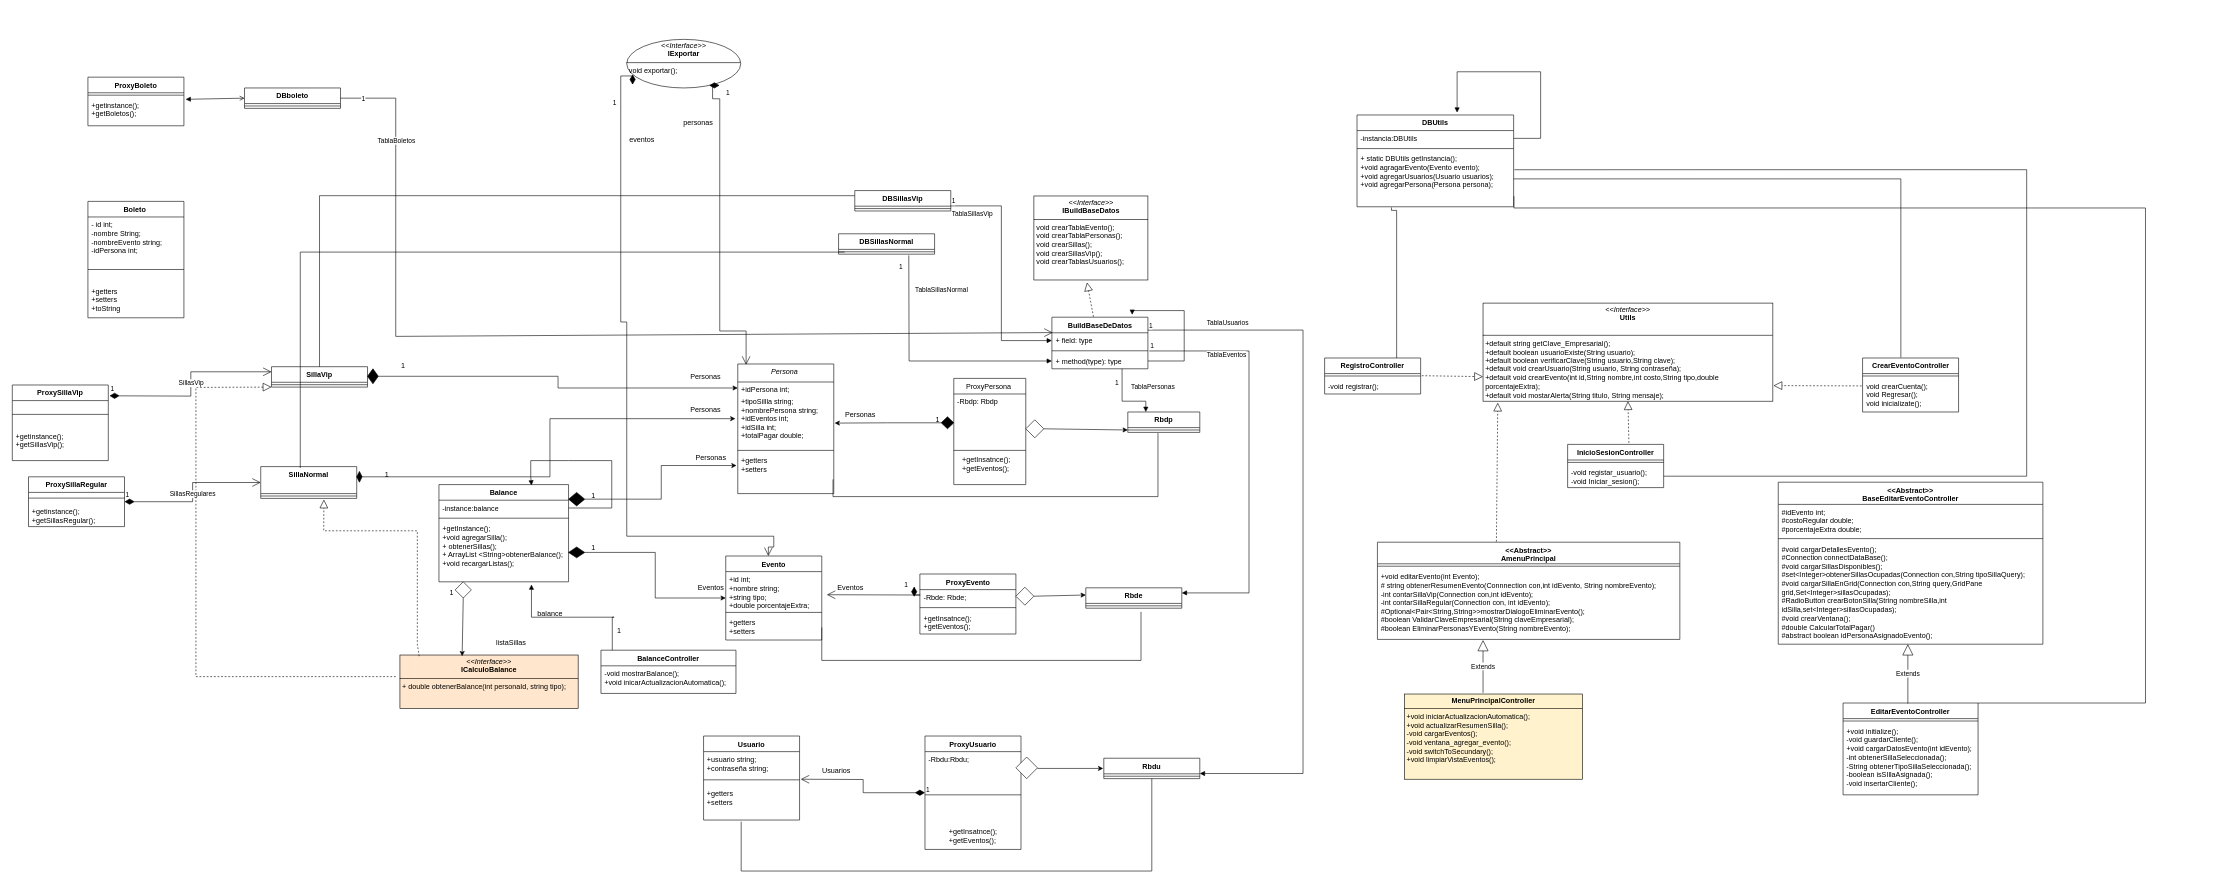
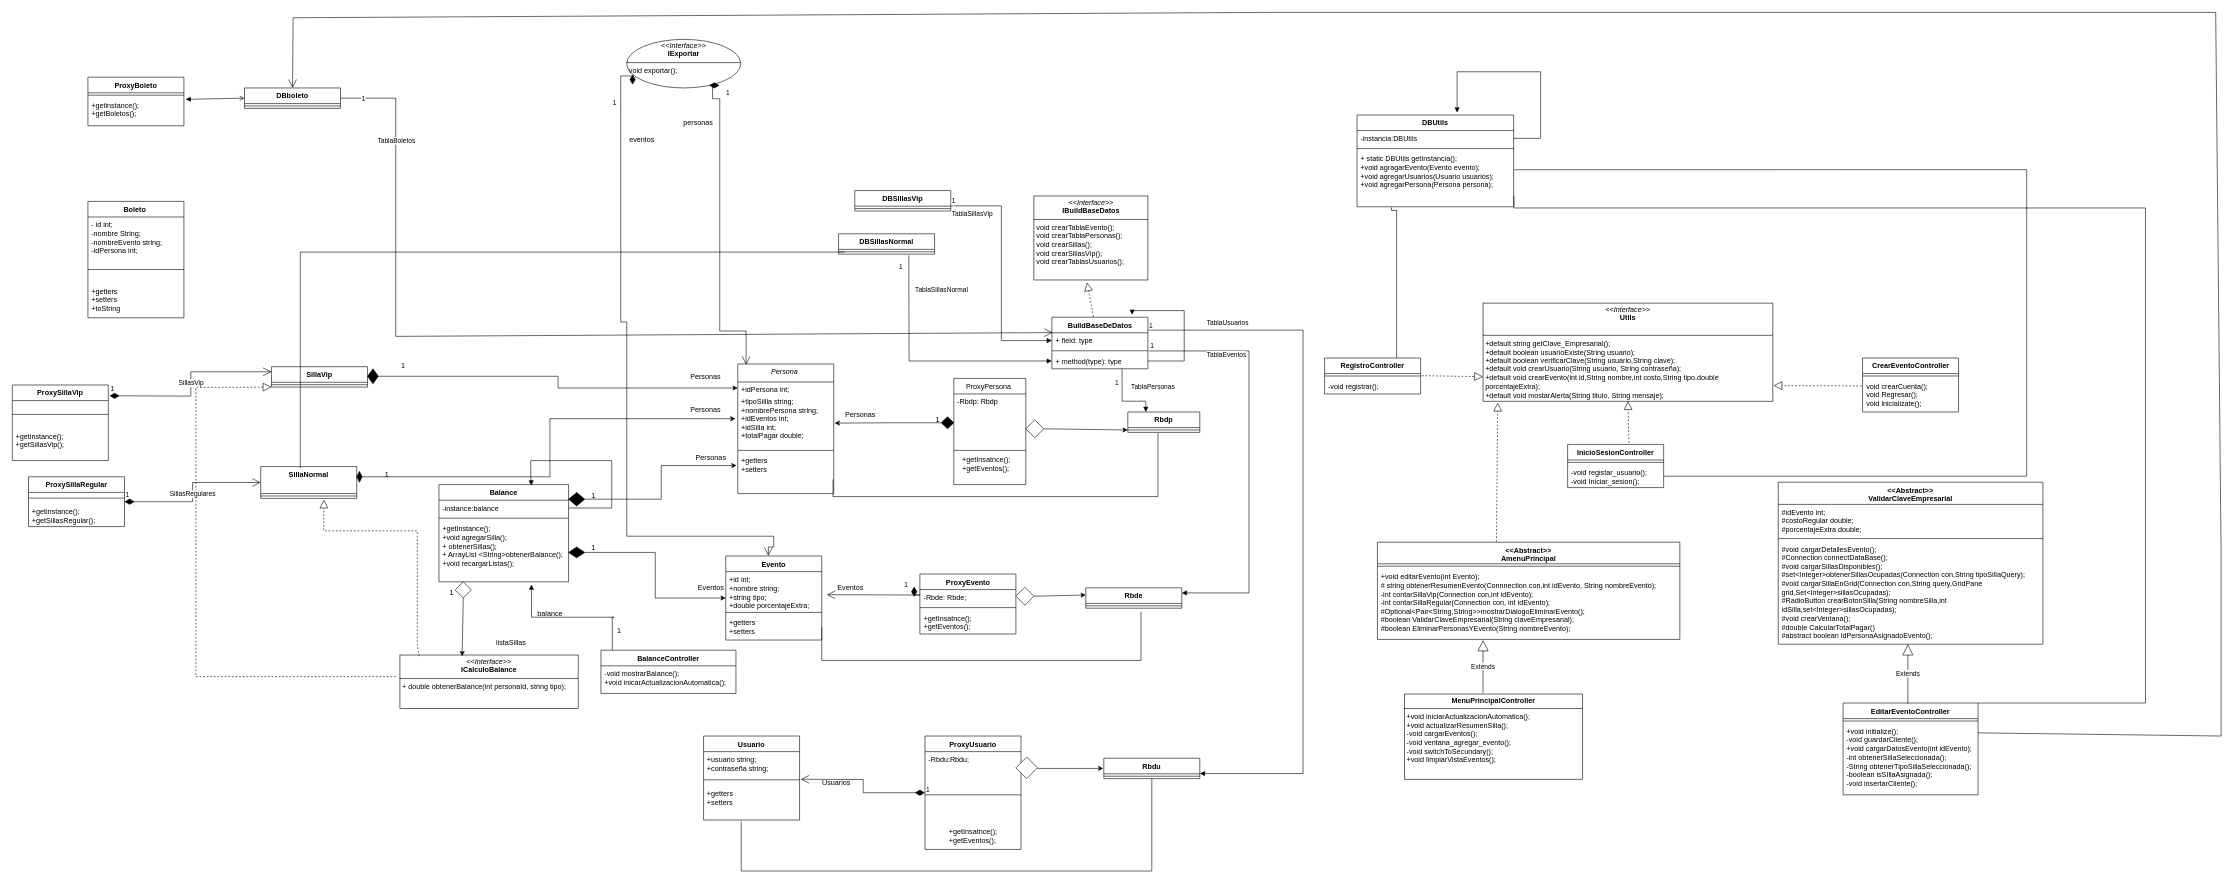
none -> (1705, 12)
(1797, 179) -> none
(502, 196) -> none
(1910, 495) -> (1910, 495)
(489, 682) -> (489, 682)
(1493, 737) -> (1493, 737)
(836, 770) -> (836, 782)
